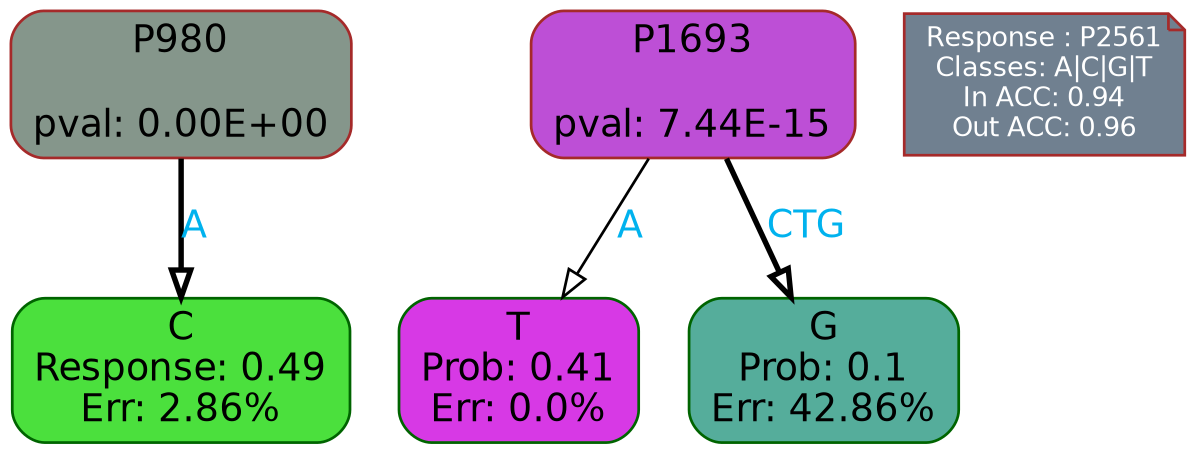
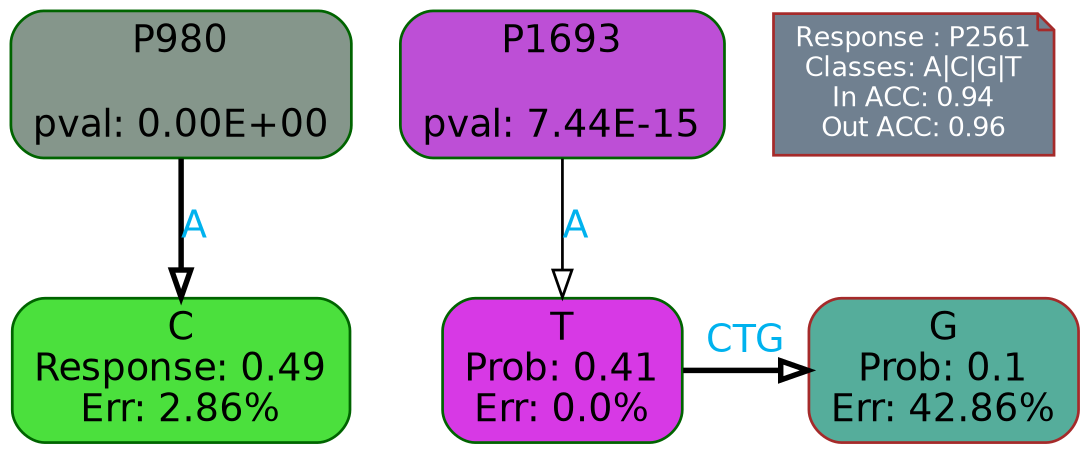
(181, 84) -> (181, 84)
(693, 84) -> (562, 84)
(753, 216) -> (731, 370)
(824, 370) -> (944, 370)
